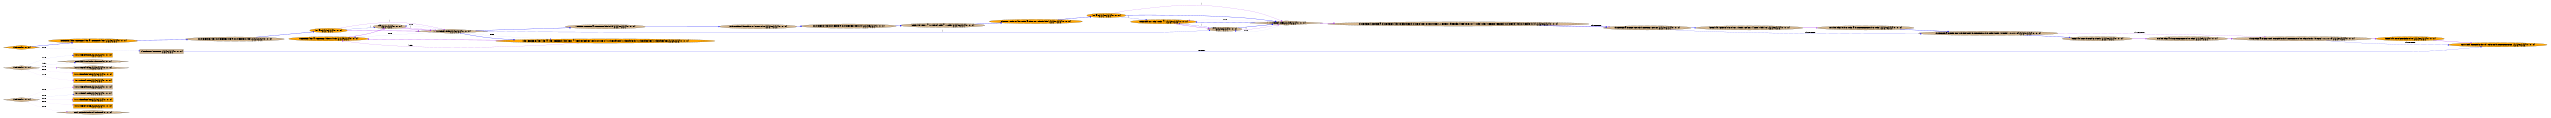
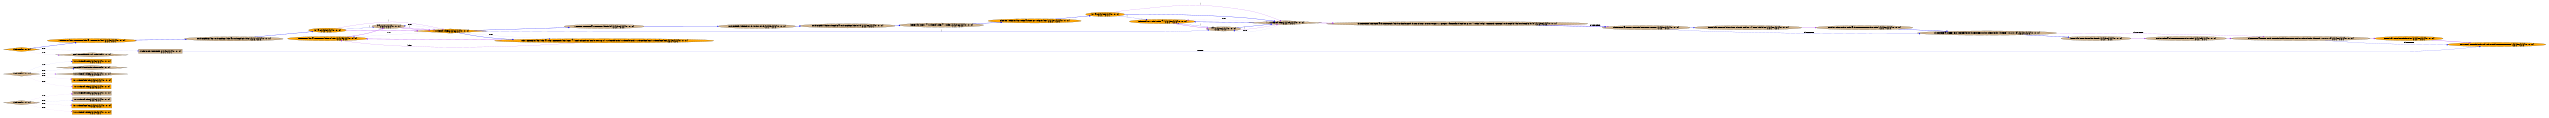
(452, 31) -> (450, 31)
(44, 64) -> (43, 70)
(45, 109) -> (43, 54)
